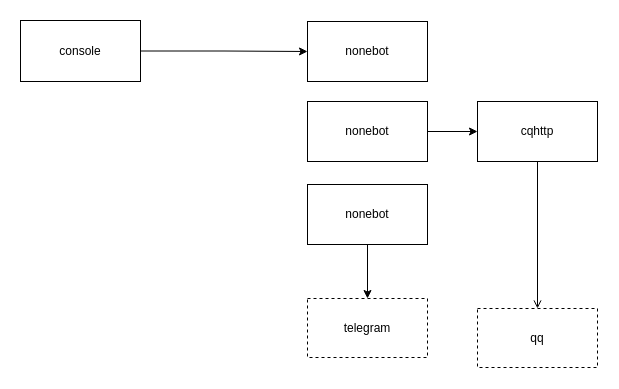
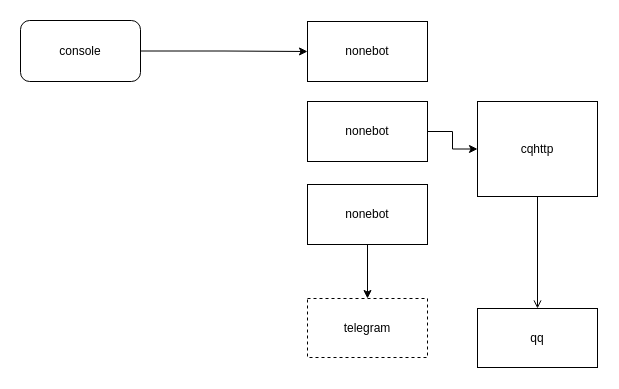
(81, 51) -> (81, 51)
(538, 132) -> (538, 149)
(538, 338) -> (538, 338)
